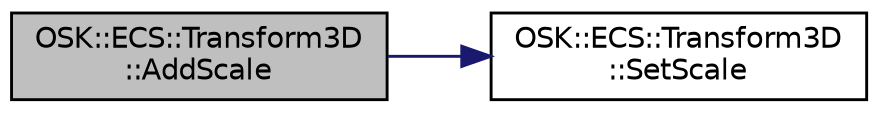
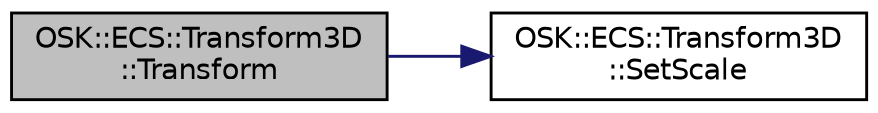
(199, 56) -> (199, 56)
